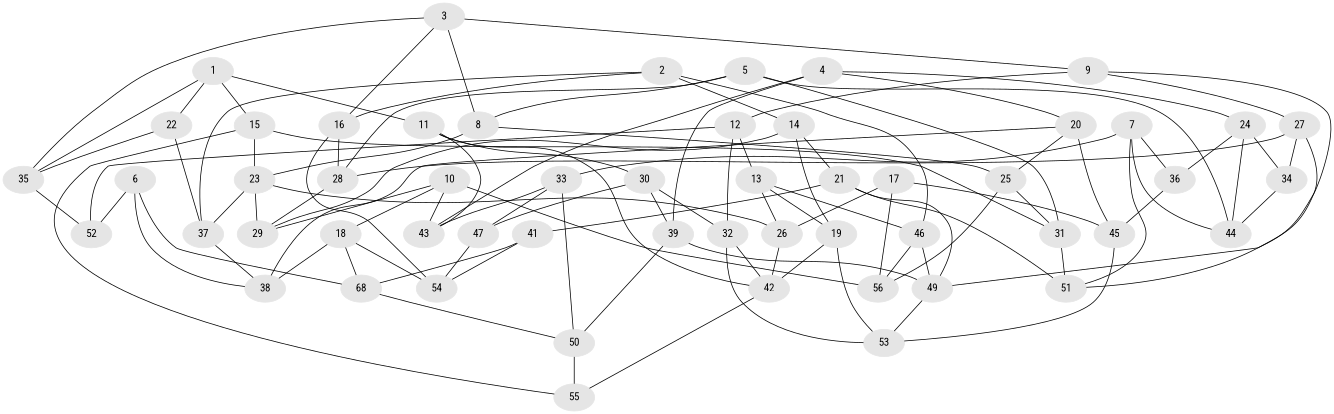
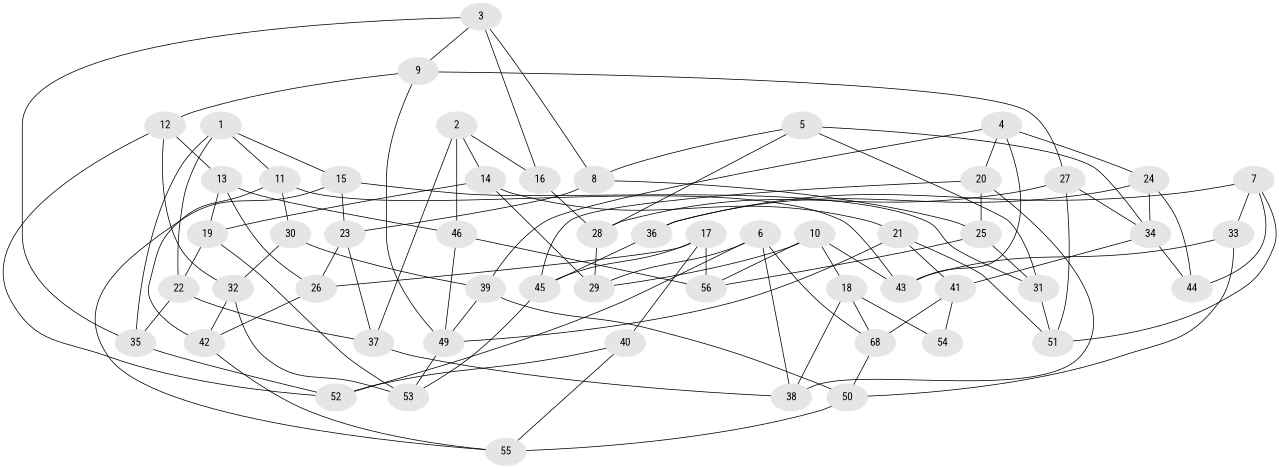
(1028, 90) -> (987, 142)
(256, 207) -> (678, 262)
(351, 213) -> none
(478, 234) -> none
(809, 256) -> (195, 258)
none -> (1049, 262)
none -> (625, 343)
